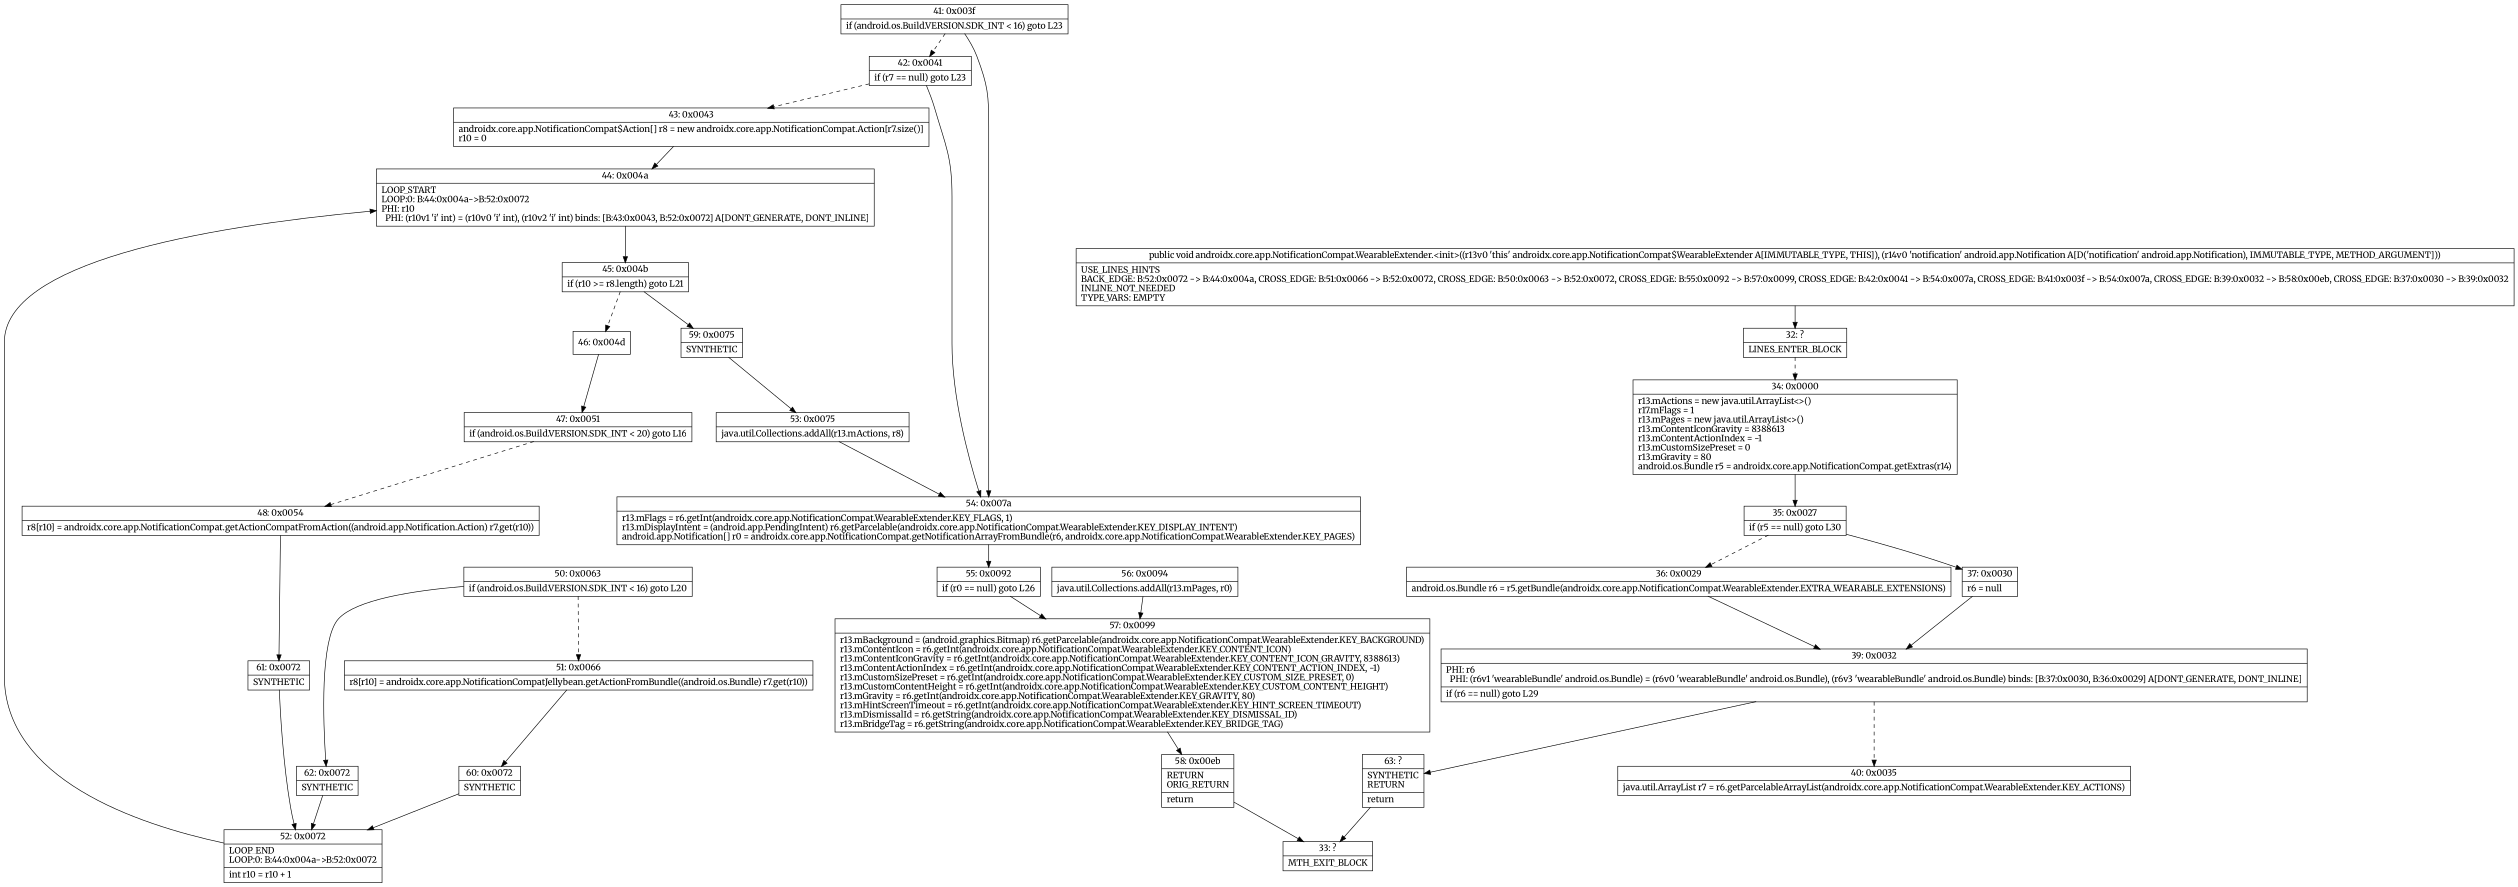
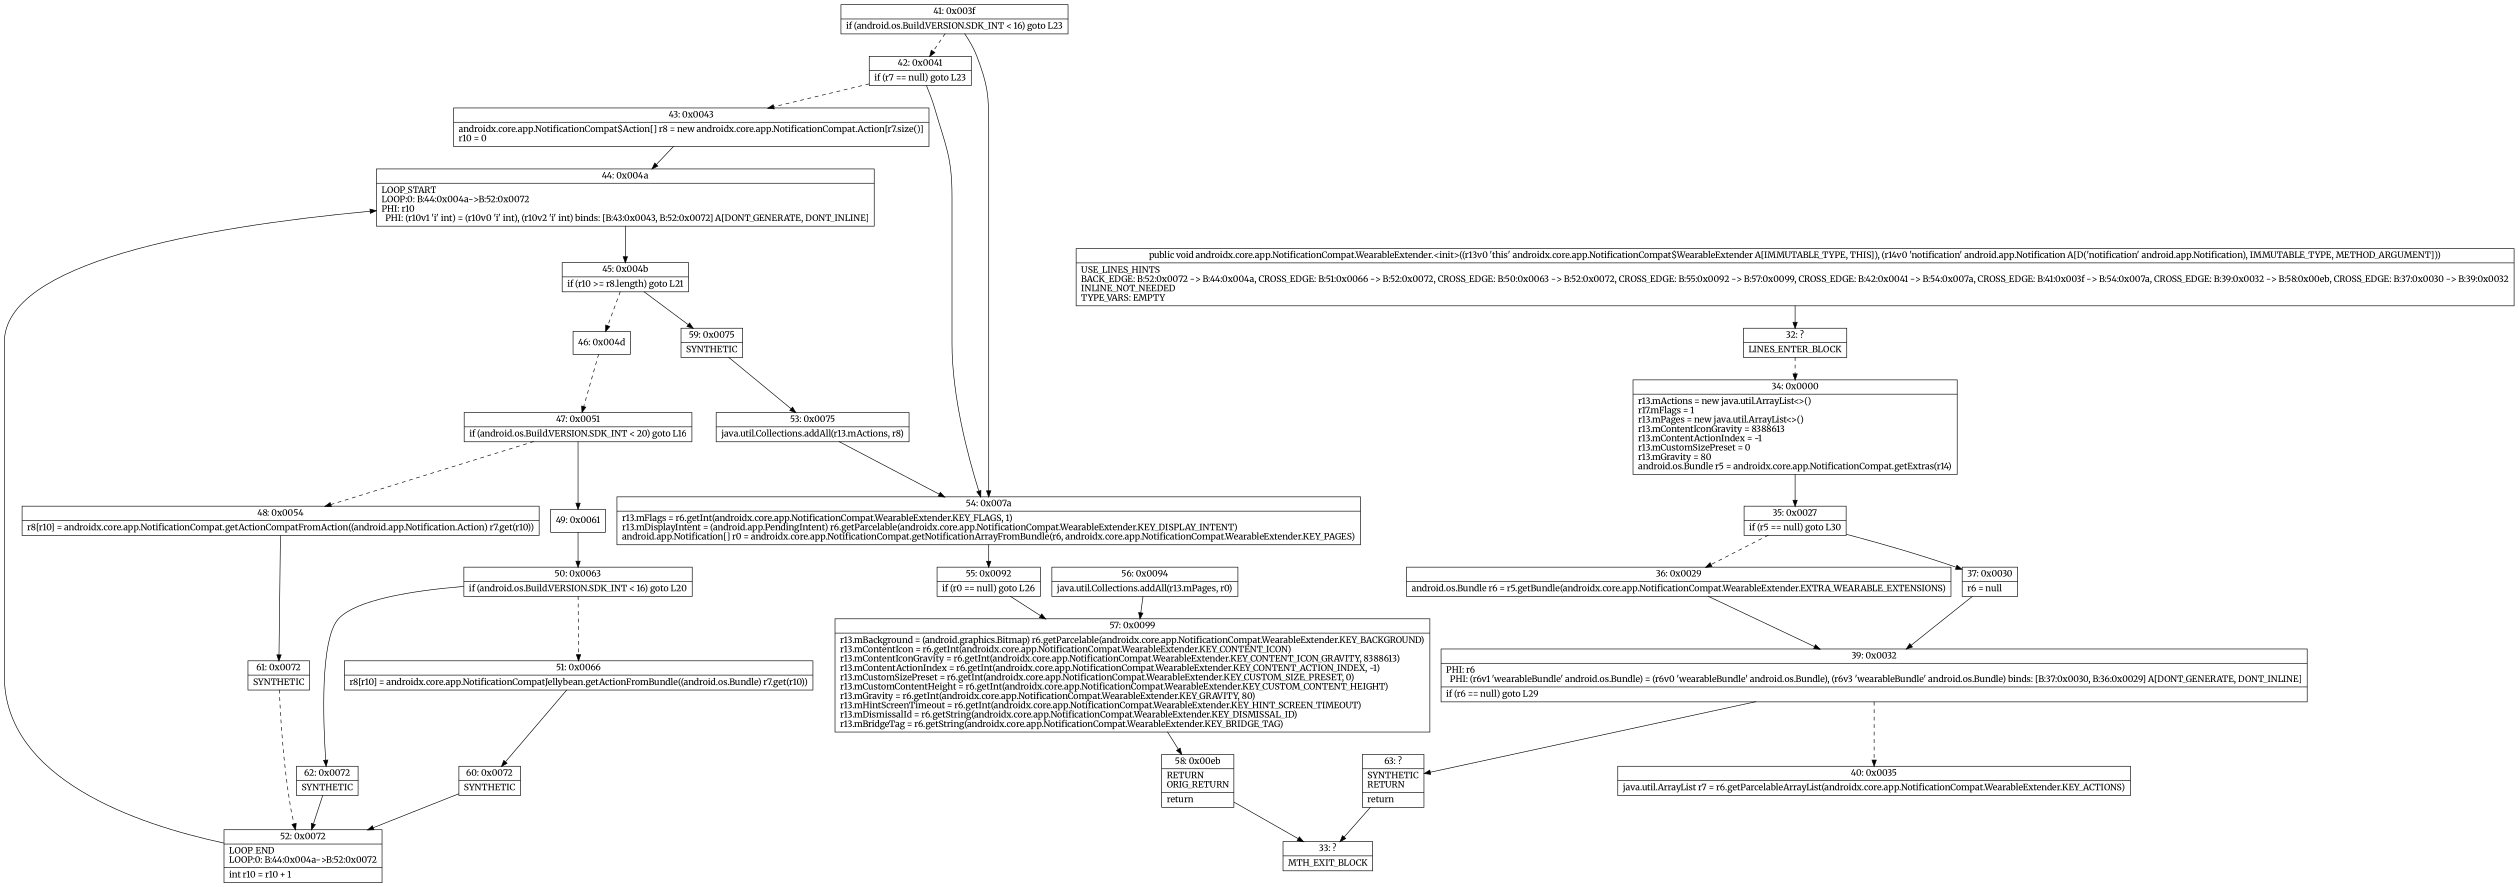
(591, 380) -> (591, 380)
none -> (578, 521)
(284, 757) -> (284, 757)
